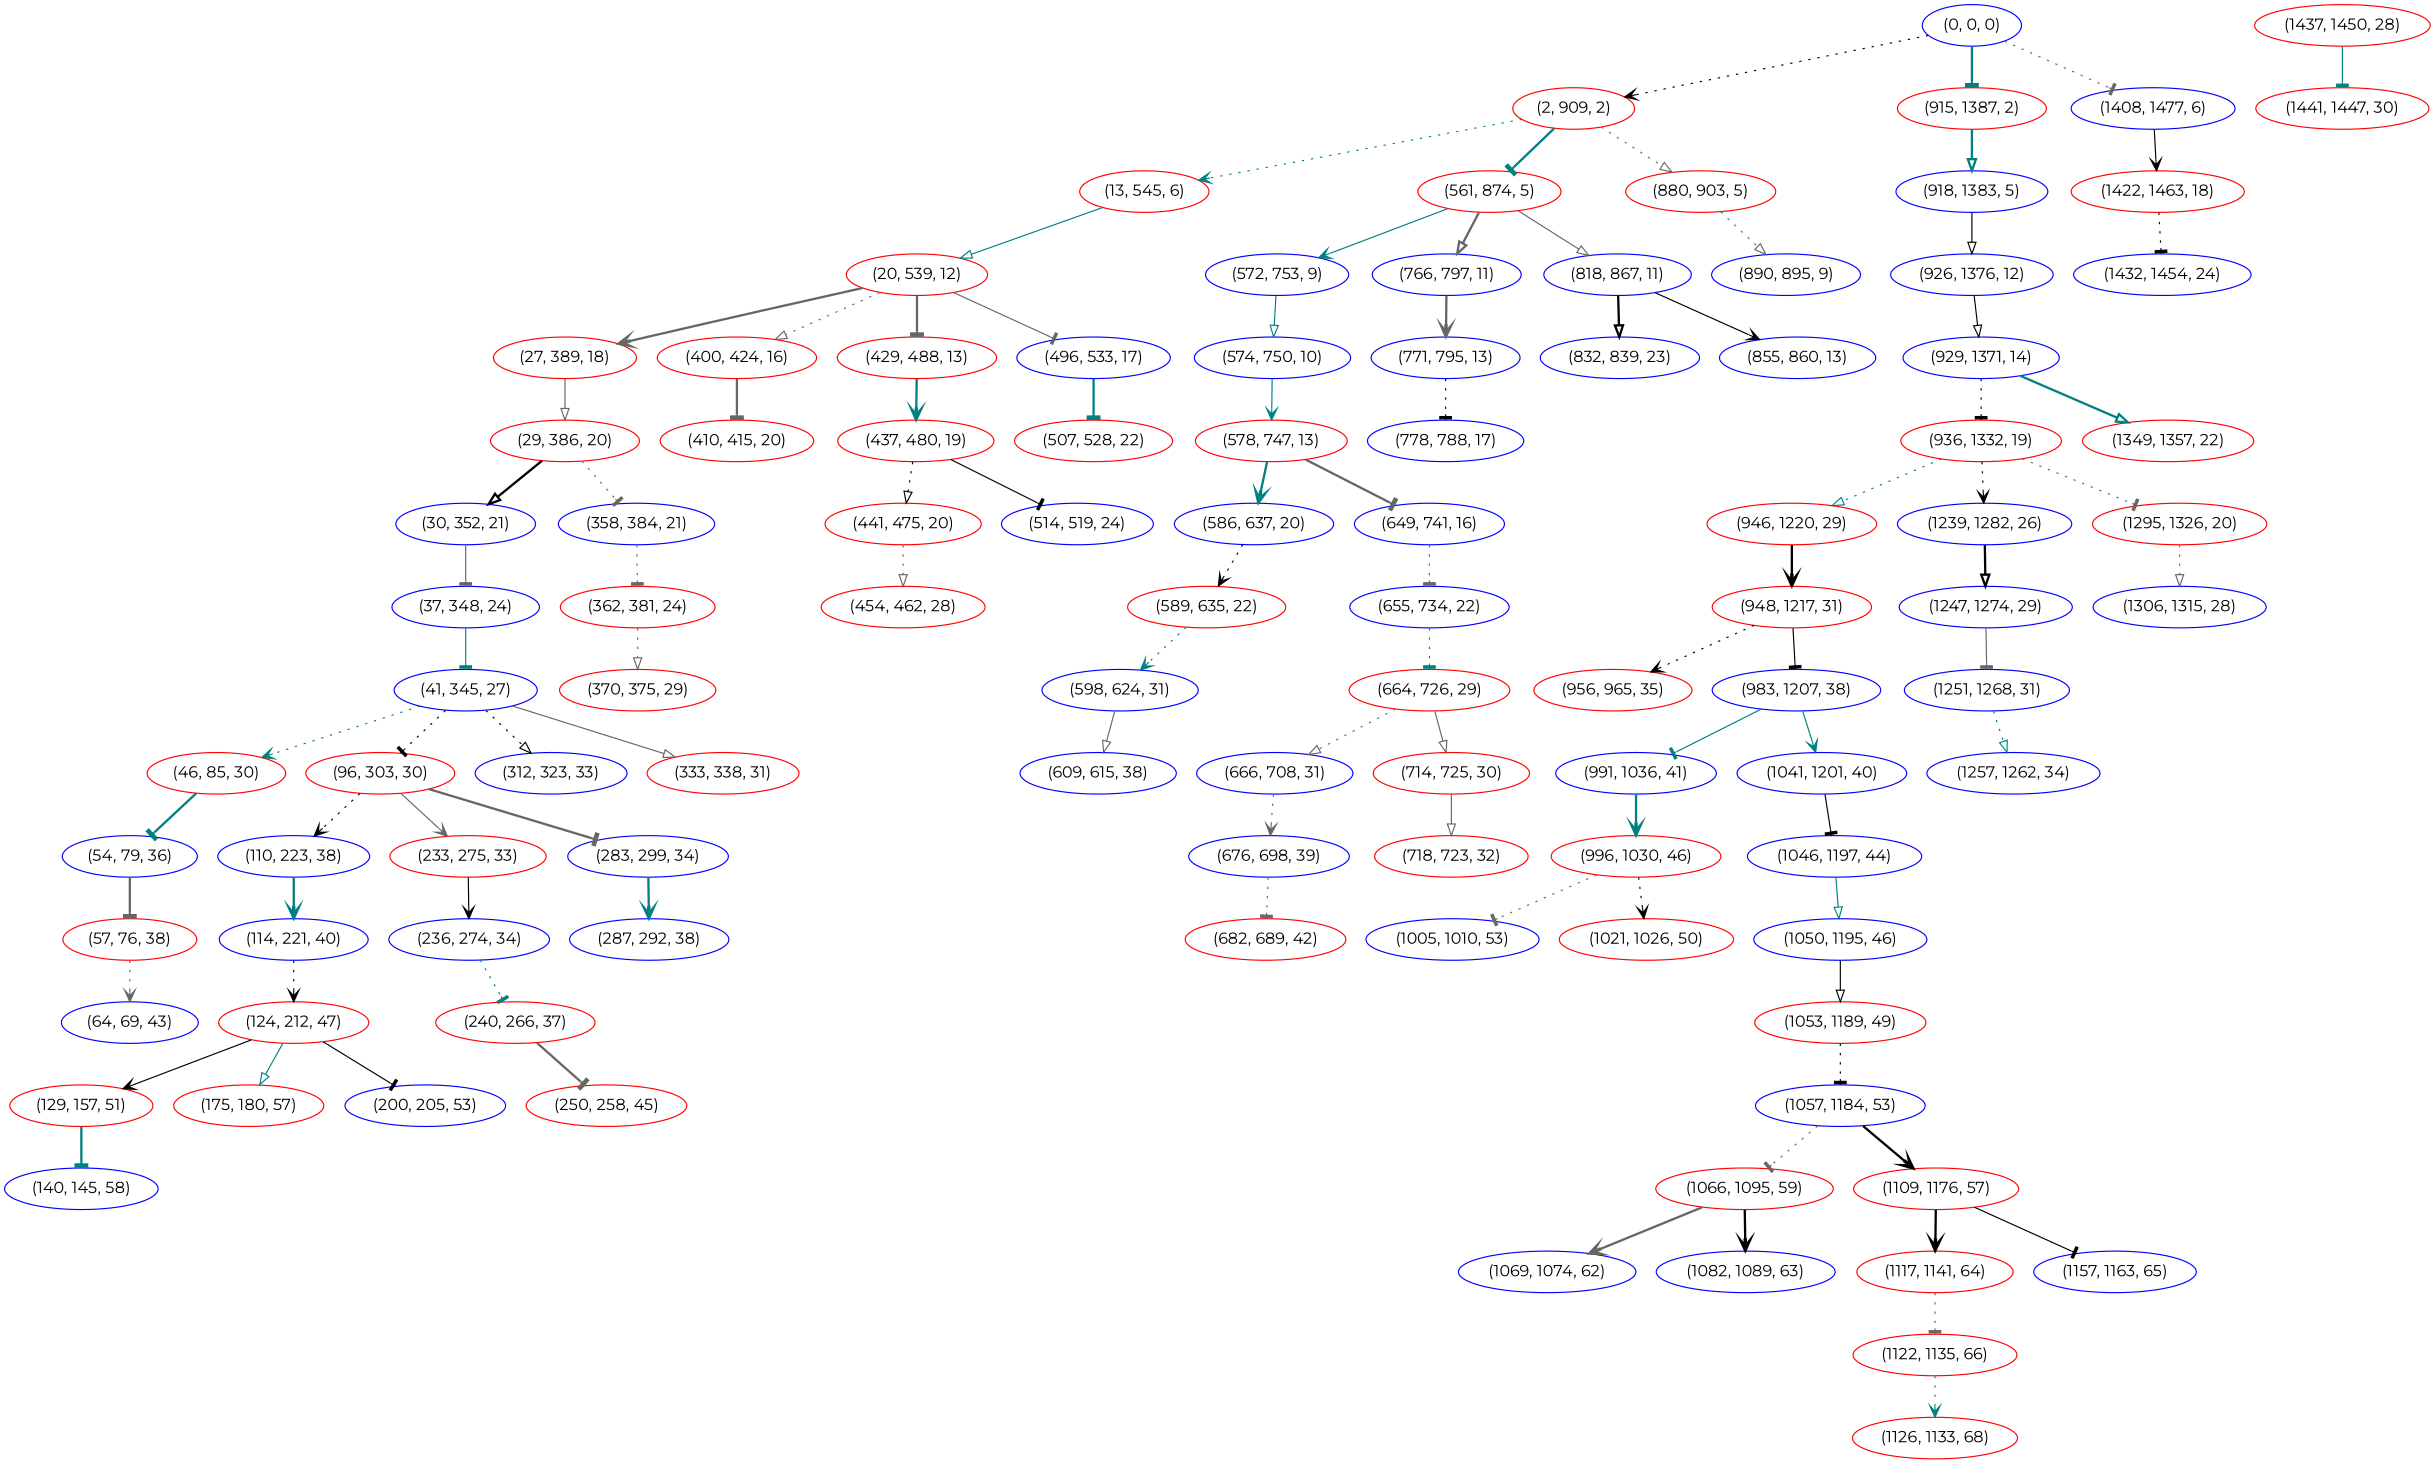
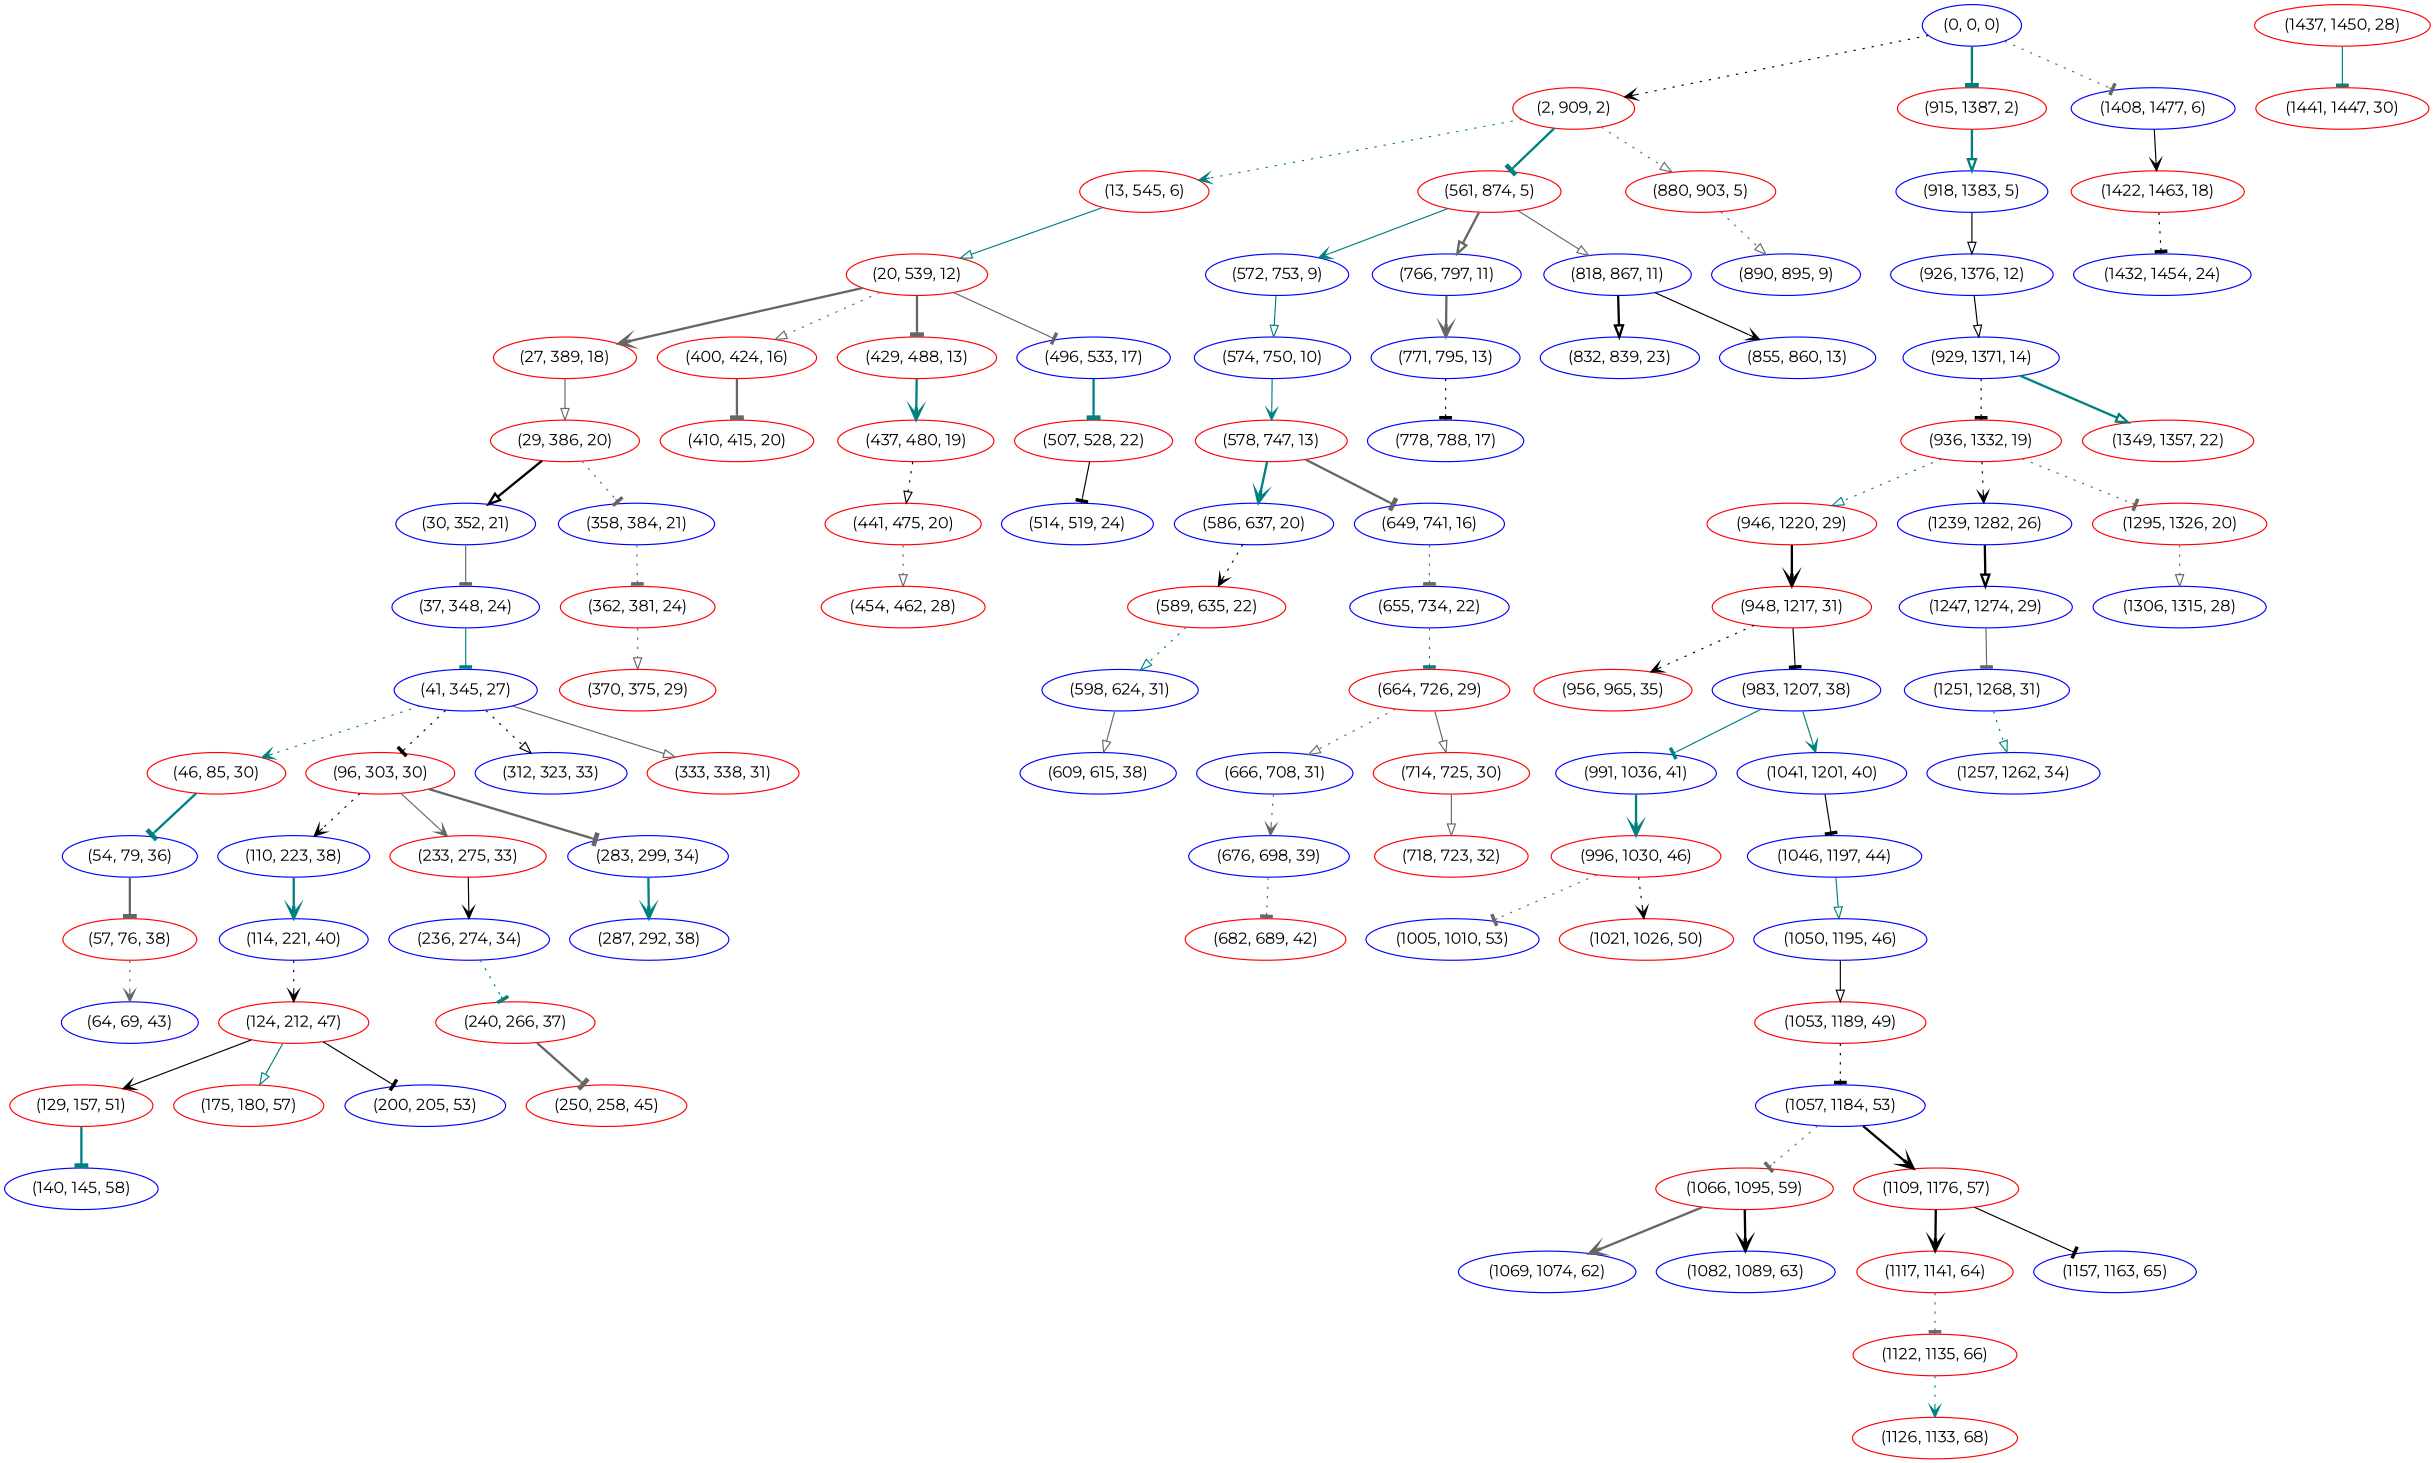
(994, 481) -> (1086, 480)
(1168, 645) -> (1168, 645)
